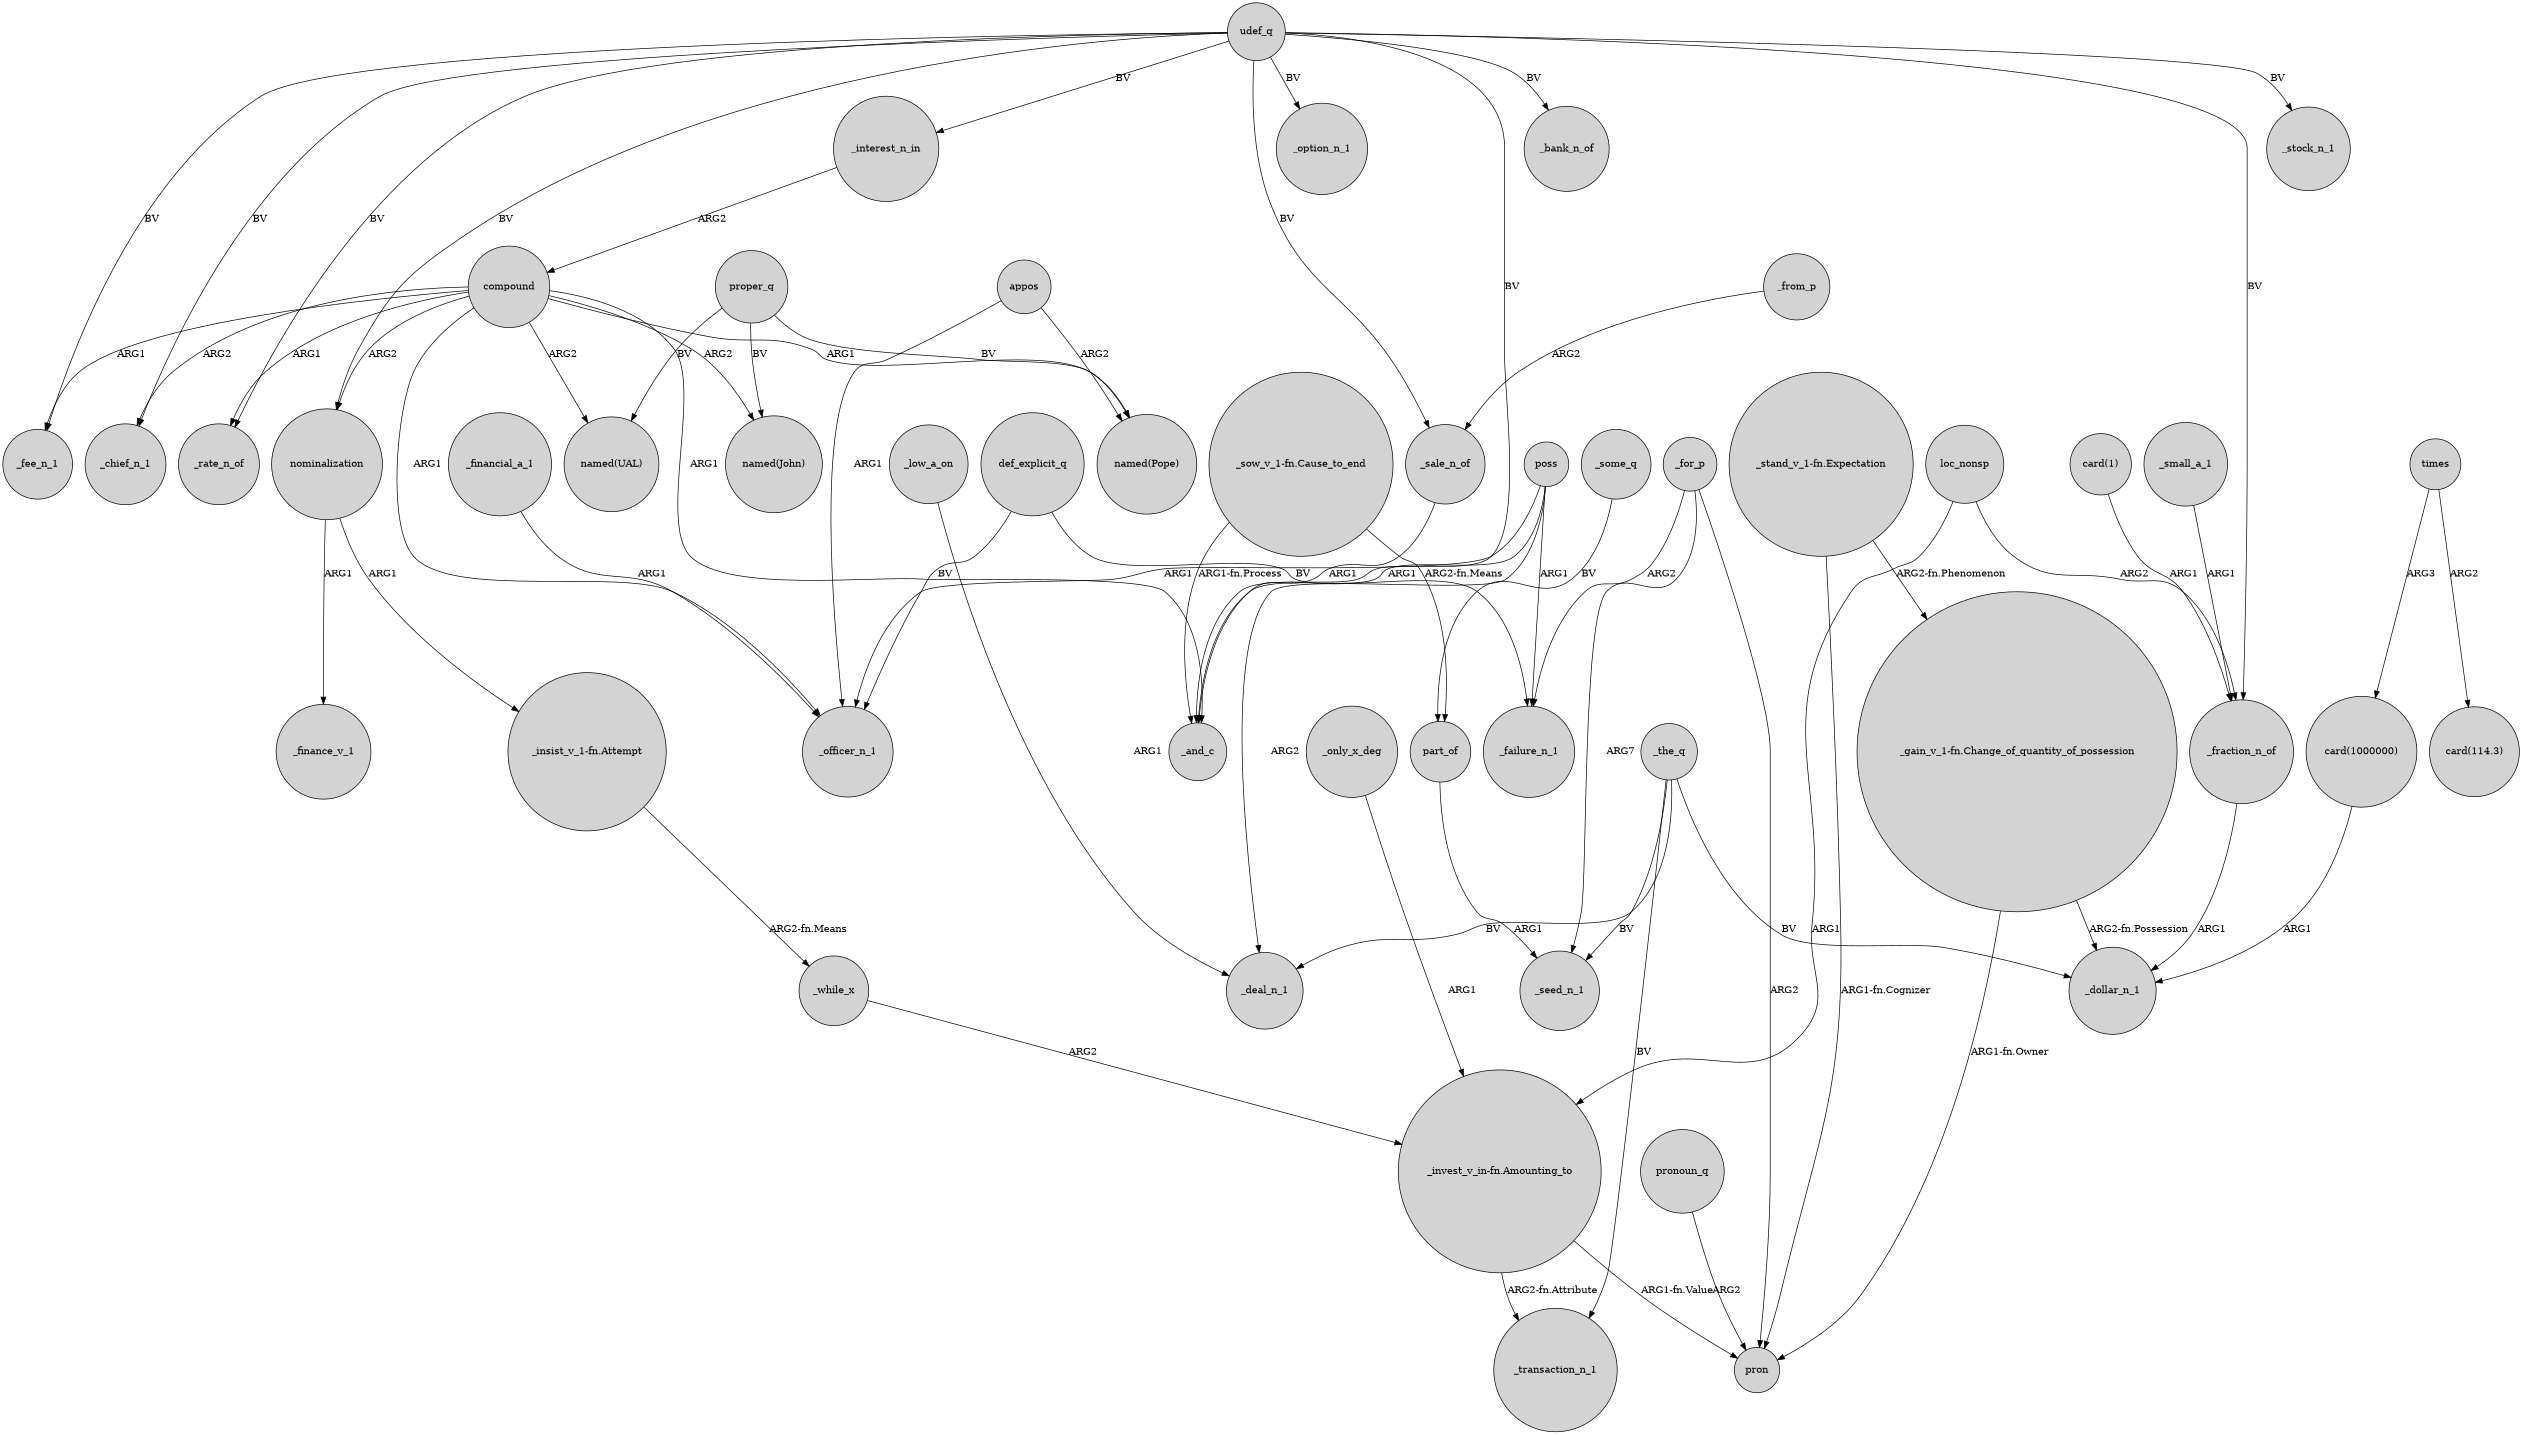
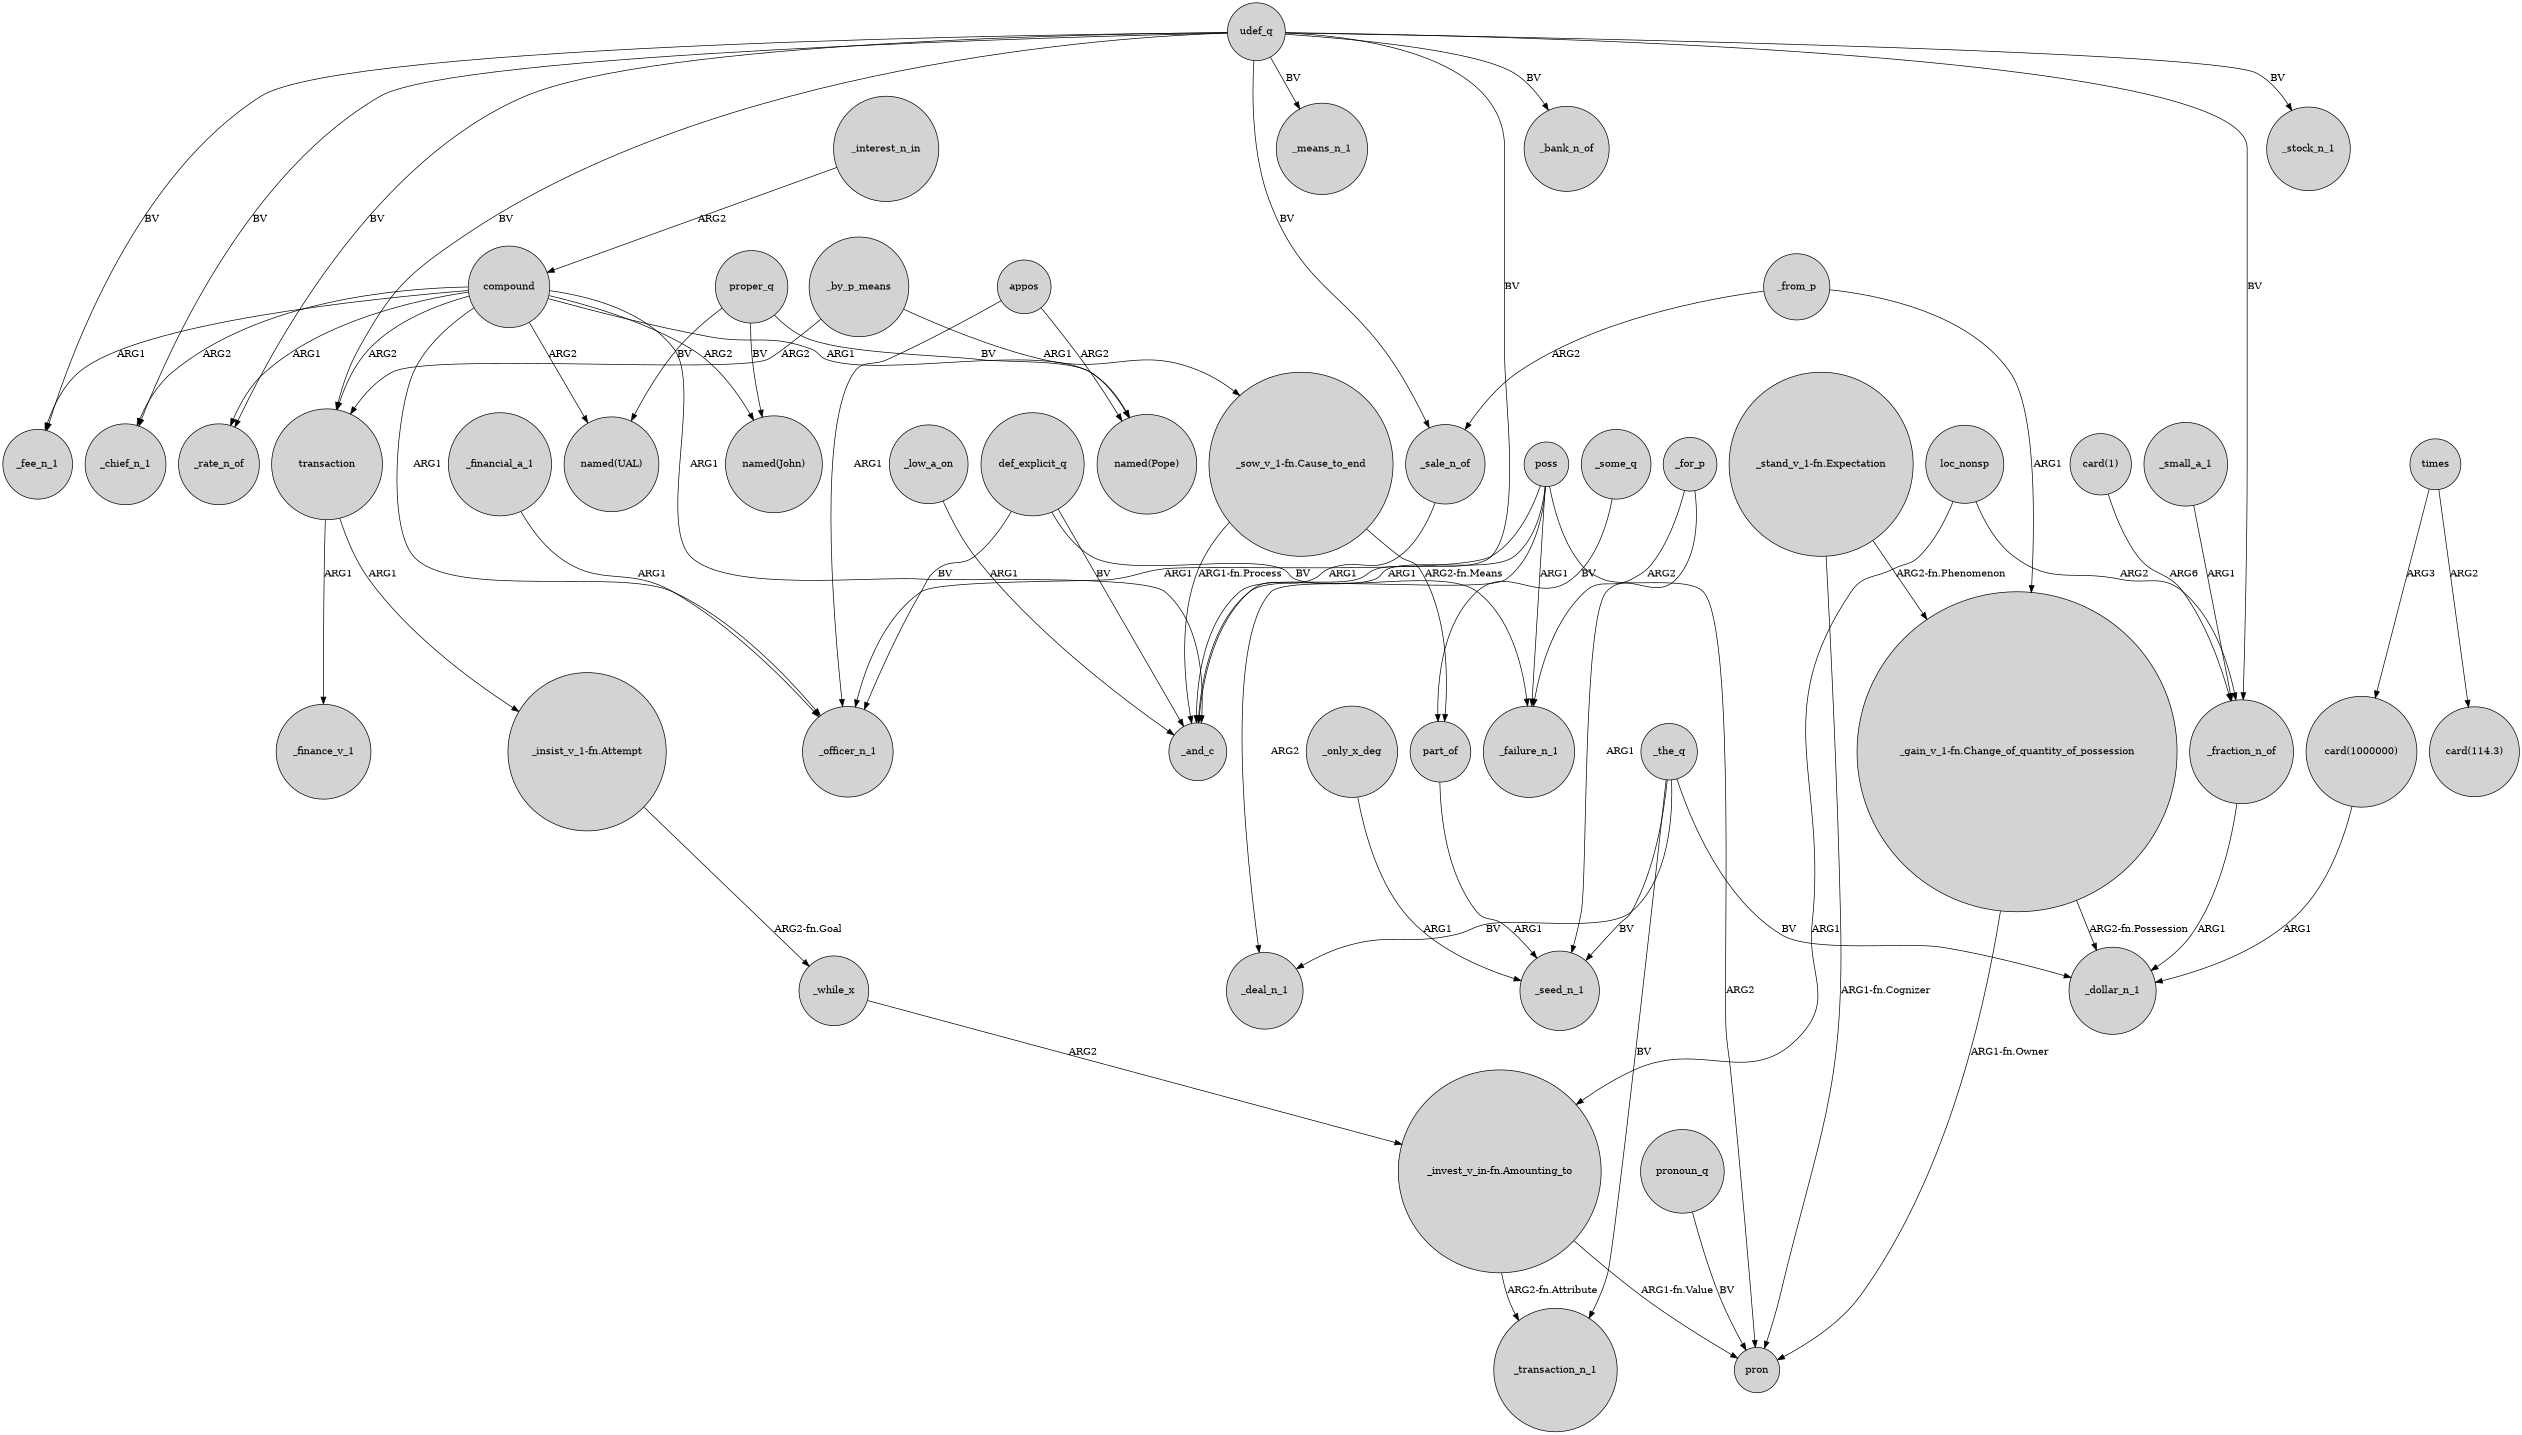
(1086, 86) -> none
(1322, 149) -> (1322, 149)
none -> (859, 287)
none -> (2013, 378)
(327, 464) -> (327, 464)
(2184, 574) -> (2184, 574)
none -> (1119, 615)
(1621, 752) -> (1621, 752)
(1037, 767) -> (1042, 629)
(1770, 910) -> (1726, 858)
(808, 929) -> (808, 929)
(1411, 933) -> (1406, 914)
(1727, 1291) -> (1727, 1291)
